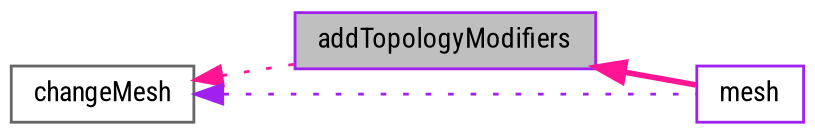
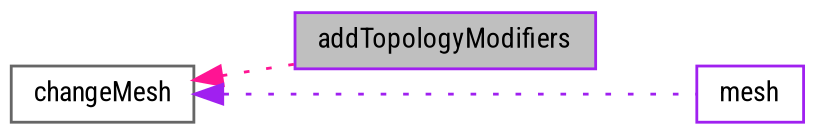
(653, 77) -> none
